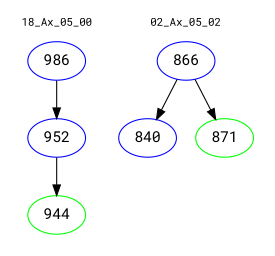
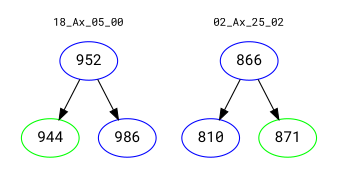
(186, 23) -> (249, 23)
(57, 94) -> (106, 95)
(148, 138) -> (211, 138)
